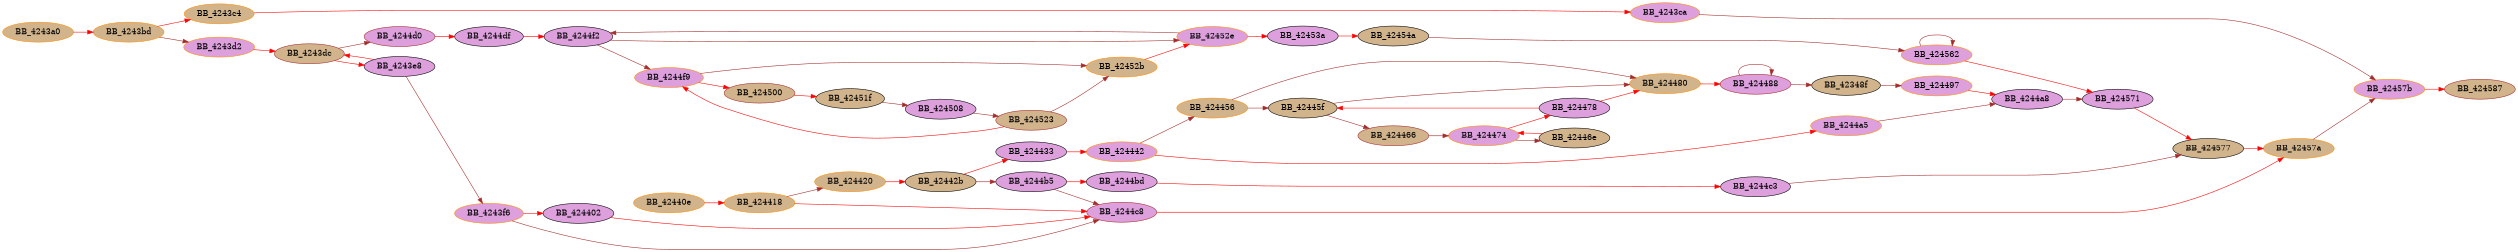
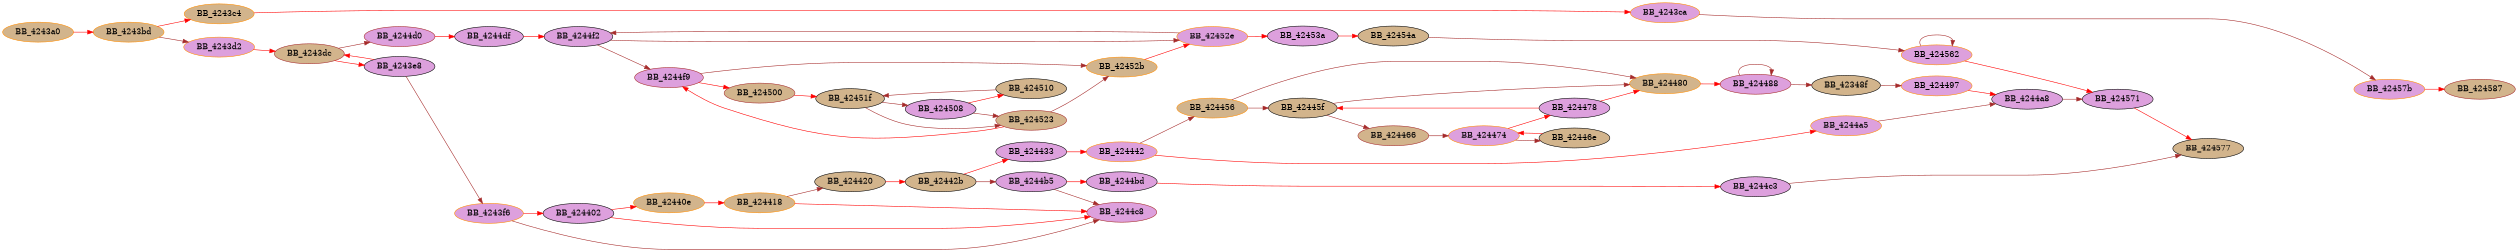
(669, 78) -> (669, 78)
none -> (1031, 89)
none -> (928, 128)
(2299, 149) -> none
(850, 182) -> (850, 182)
none -> (621, 208)
